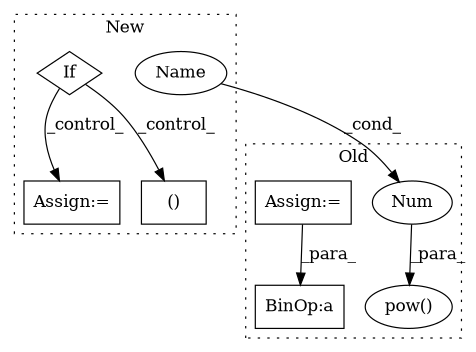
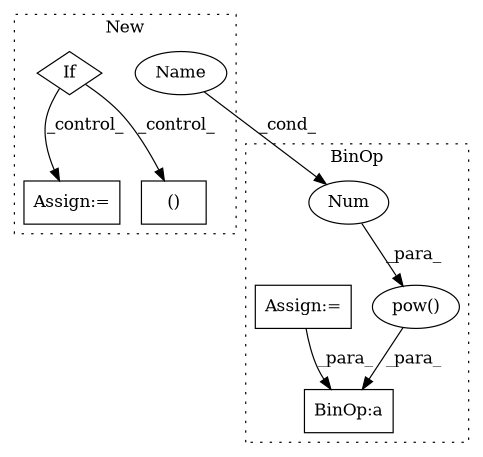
(354, 158) -> (357, 158)
none -> (386, 353)
